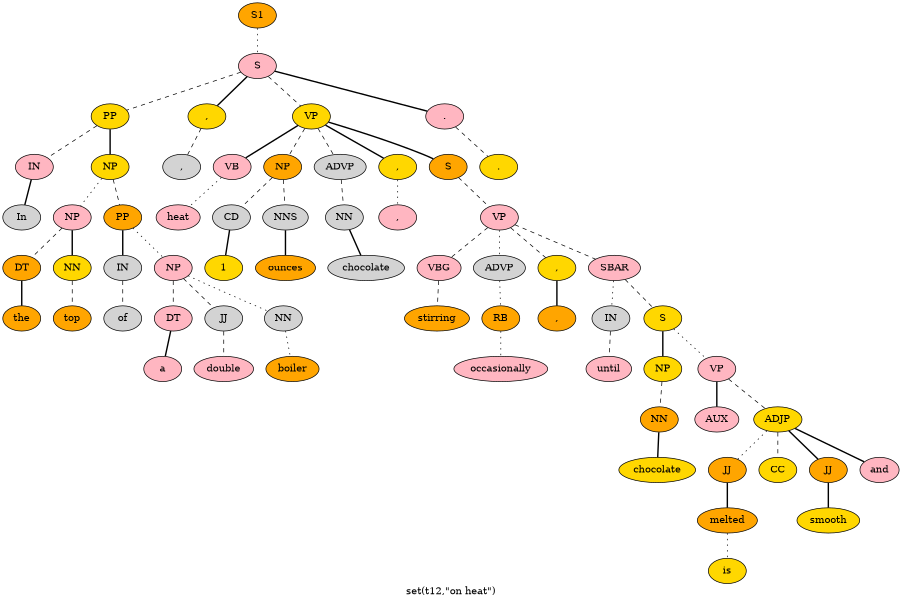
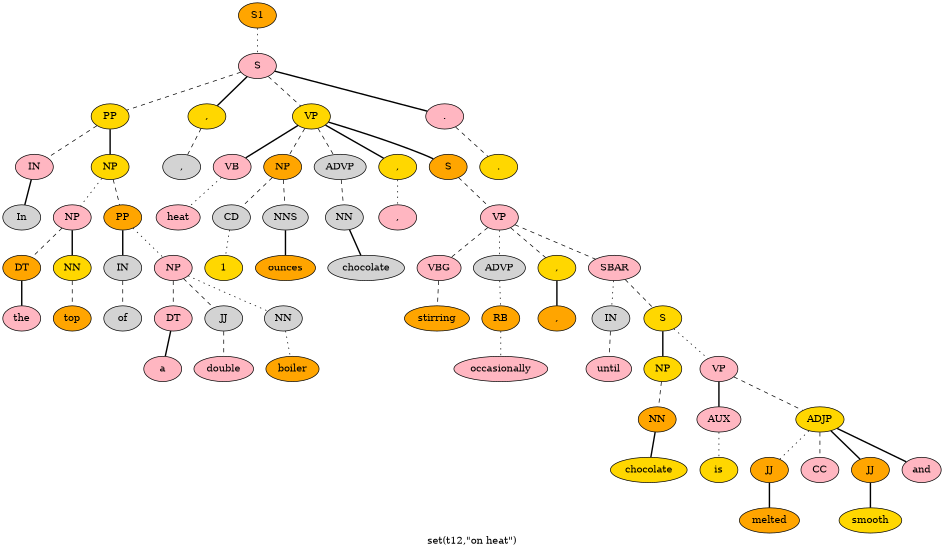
(228, 243) -> (228, 243)
(22, 318) -> (22, 318)
(778, 470) -> (820, 470)
(727, 546) -> (719, 445)
